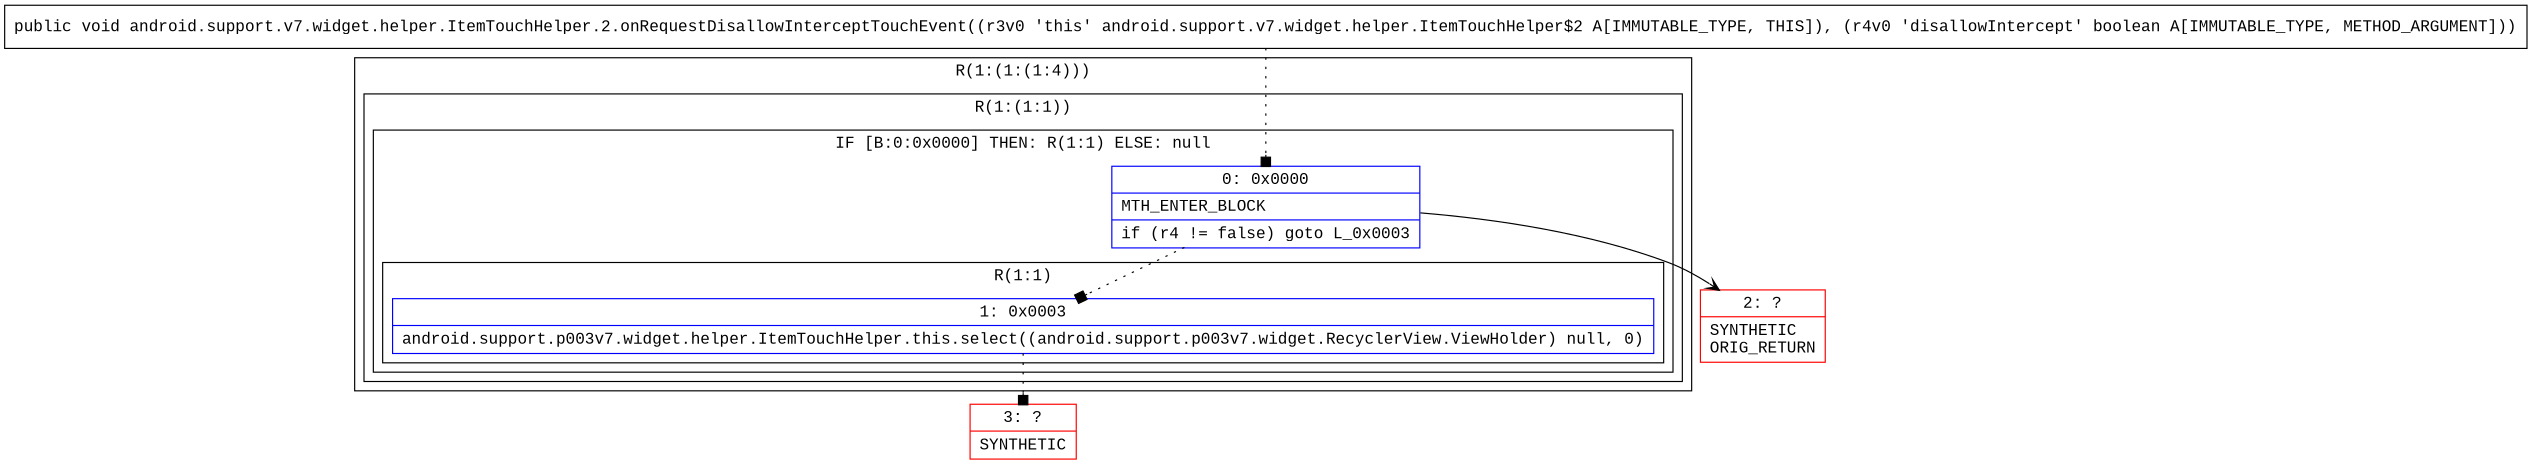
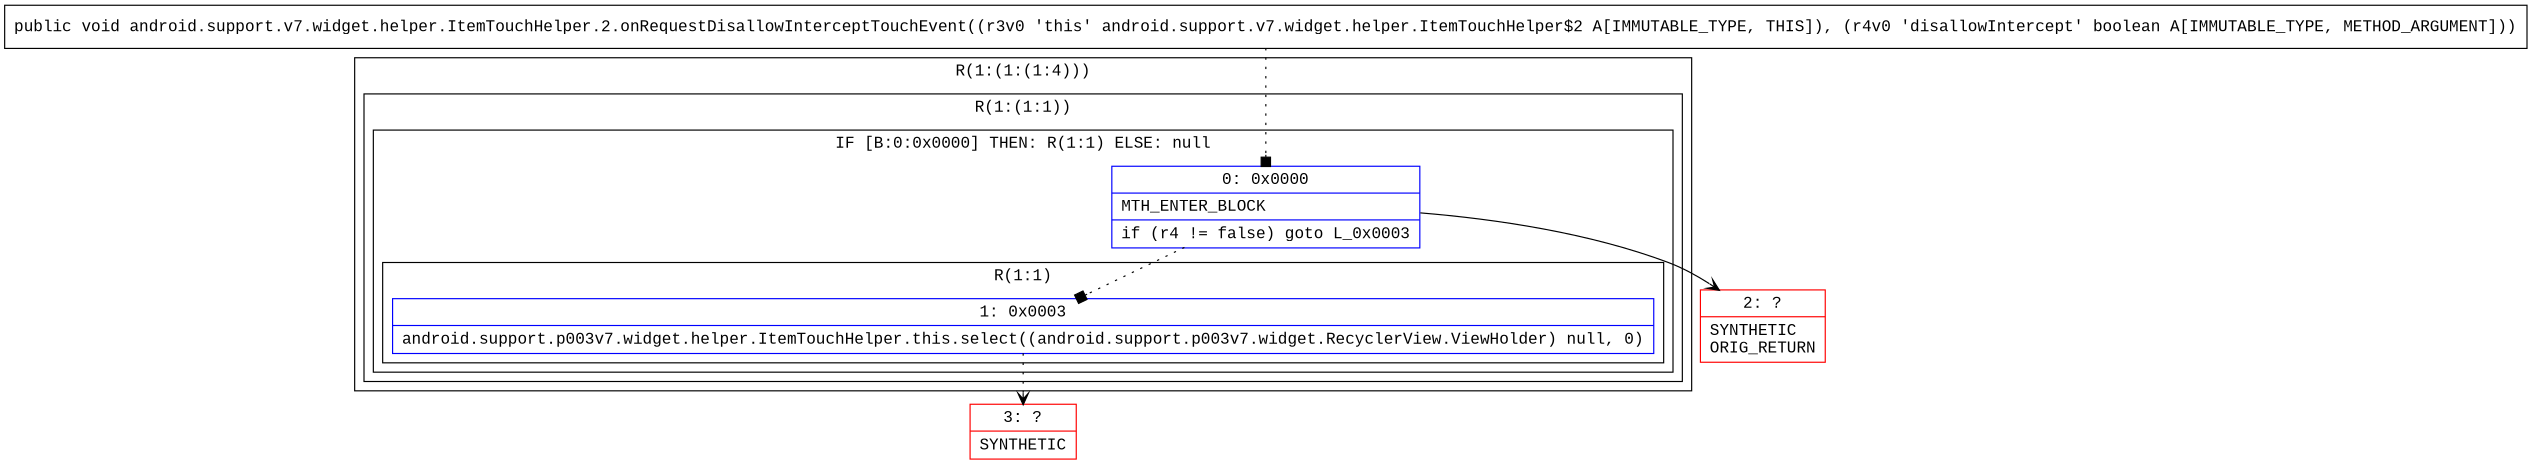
(1023, 373) -> (1023, 373)
